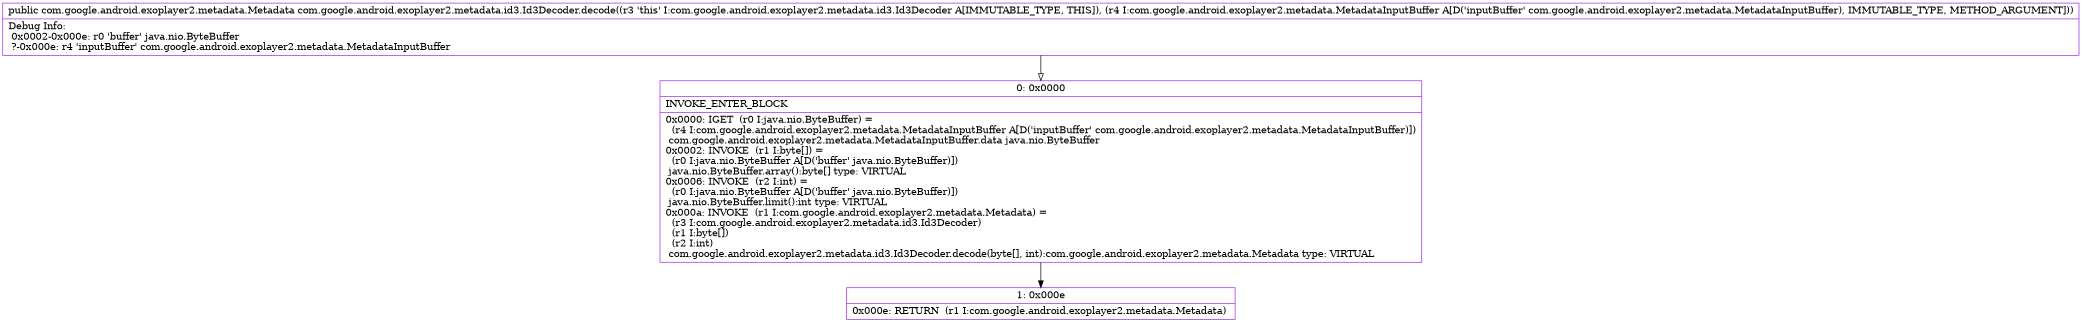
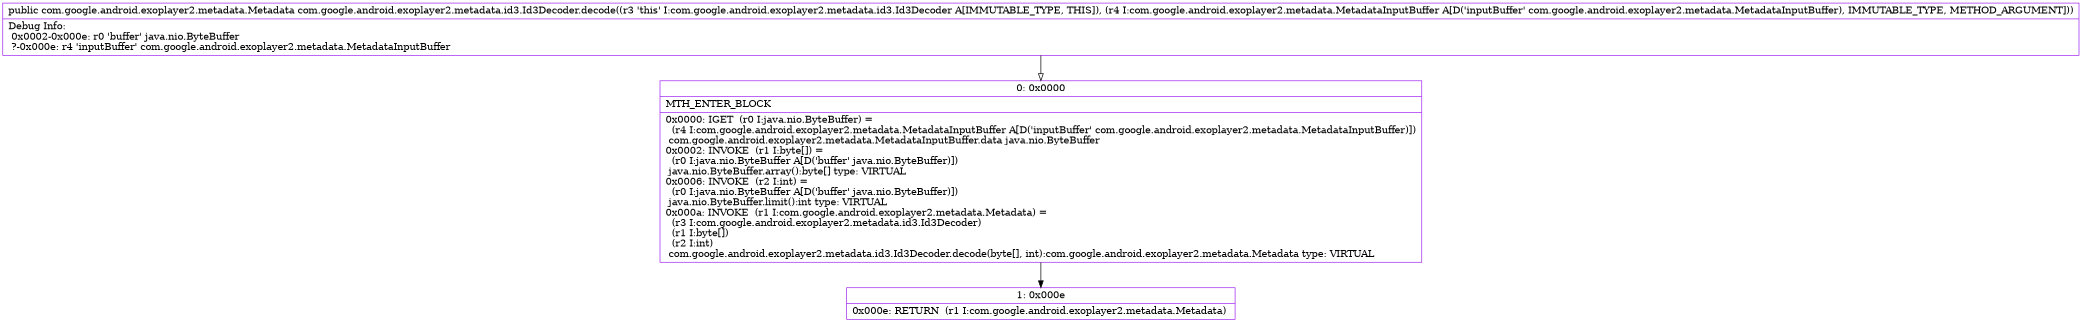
(727, 104) -> (718, 104)
